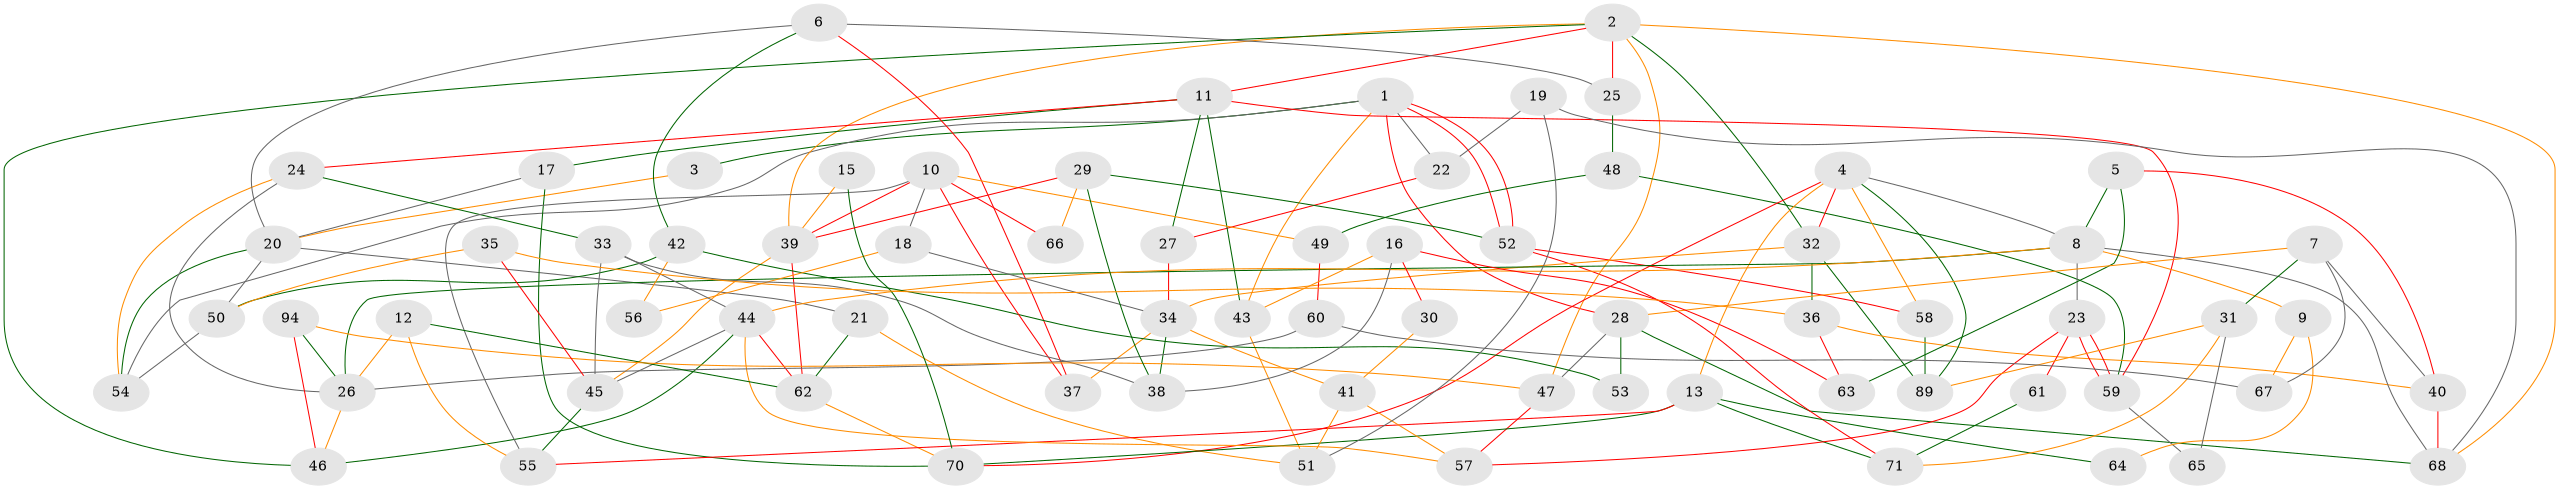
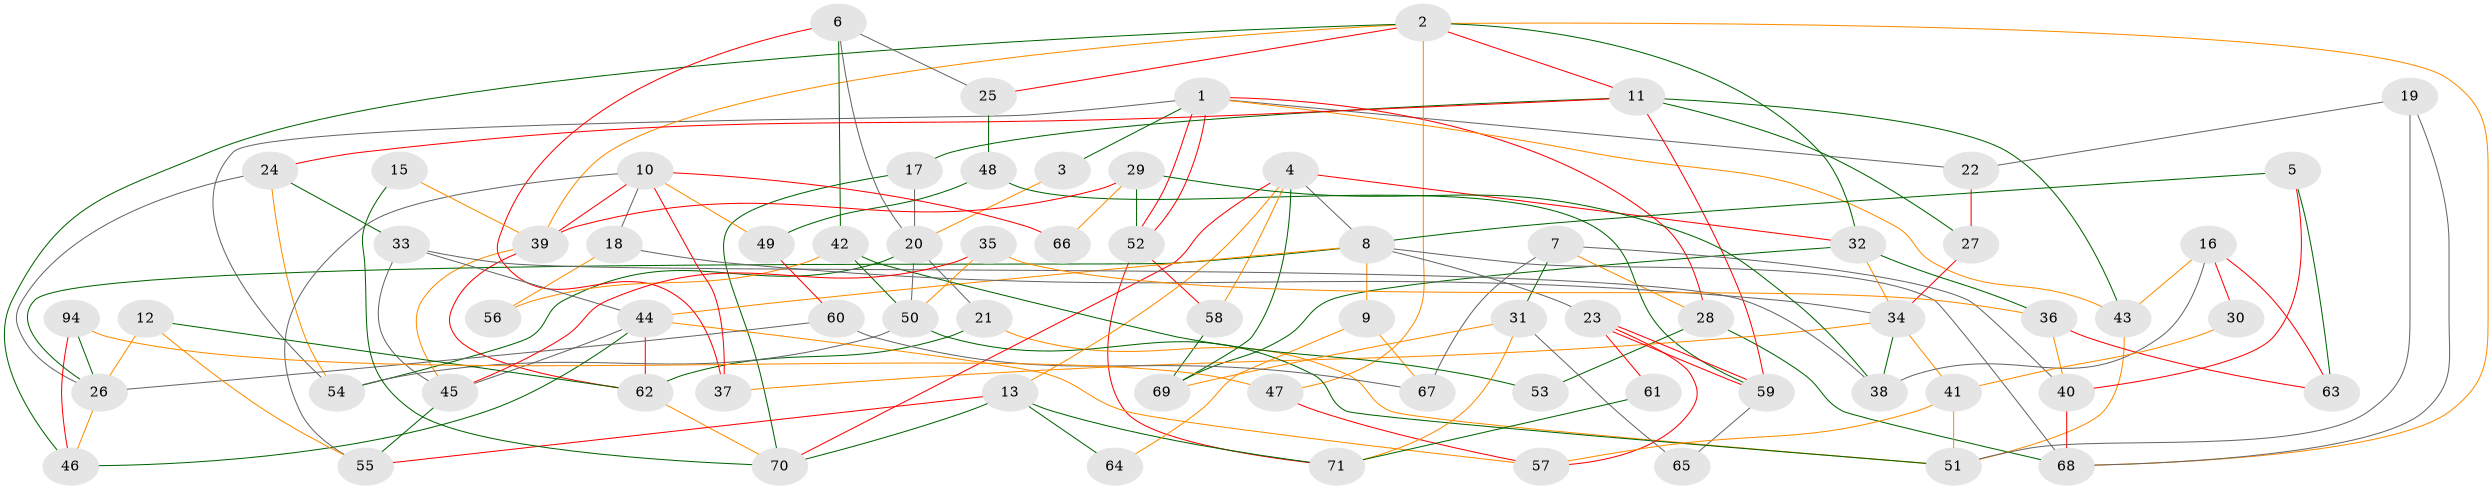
(1589, 350) -> none
(1925, 393) -> (1162, 393)
none -> (1366, 414)
